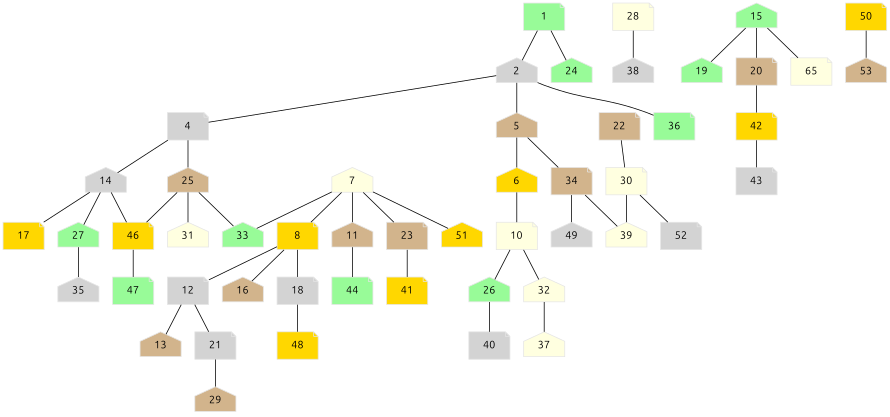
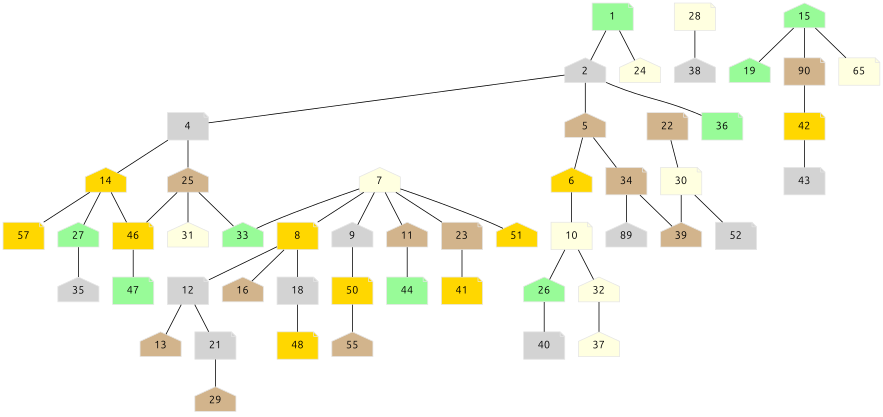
(572, 72) -> (640, 72)
(757, 72) -> (804, 72)
(866, 72) -> (352, 346)
(106, 181) -> (106, 181)
(24, 236) -> (24, 236)
none -> (352, 236)
(572, 236) -> (626, 236)
(626, 236) -> (681, 236)
